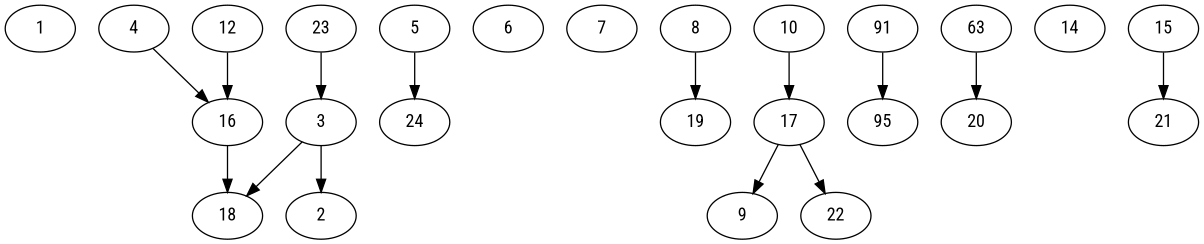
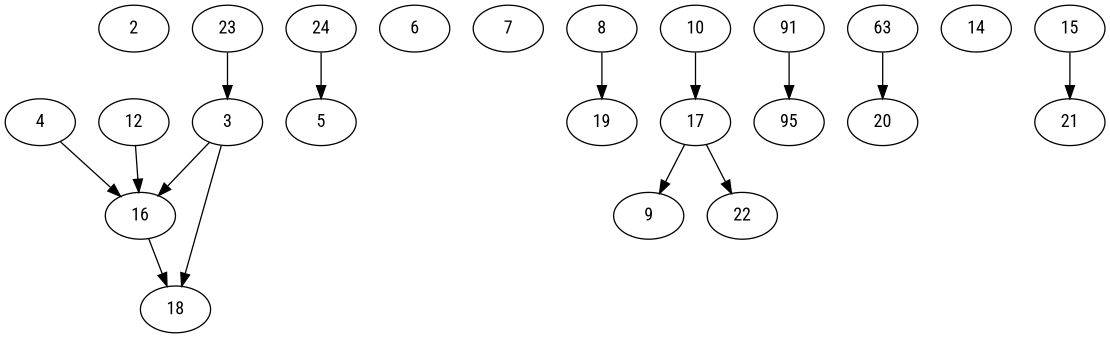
(40, 29) -> none
(415, 69) -> (321, 69)
(321, 163) -> (189, 164)
